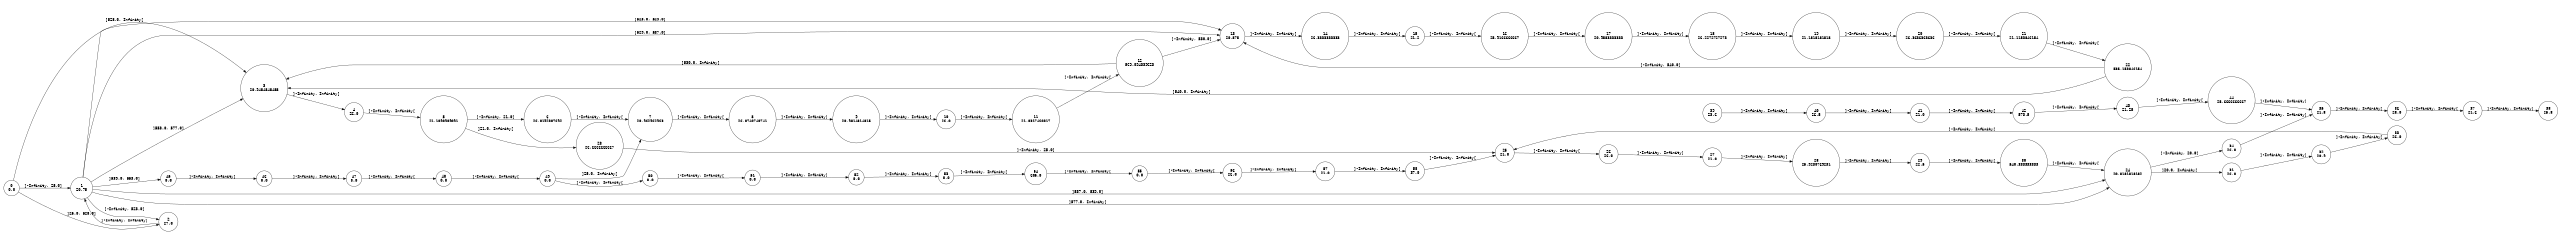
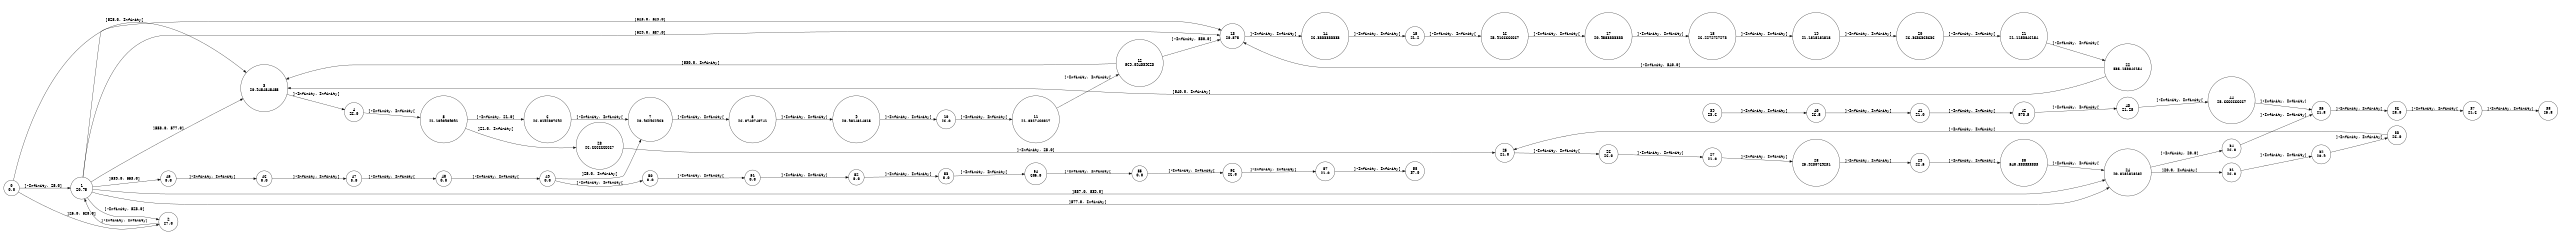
(1459, 164) -> none
